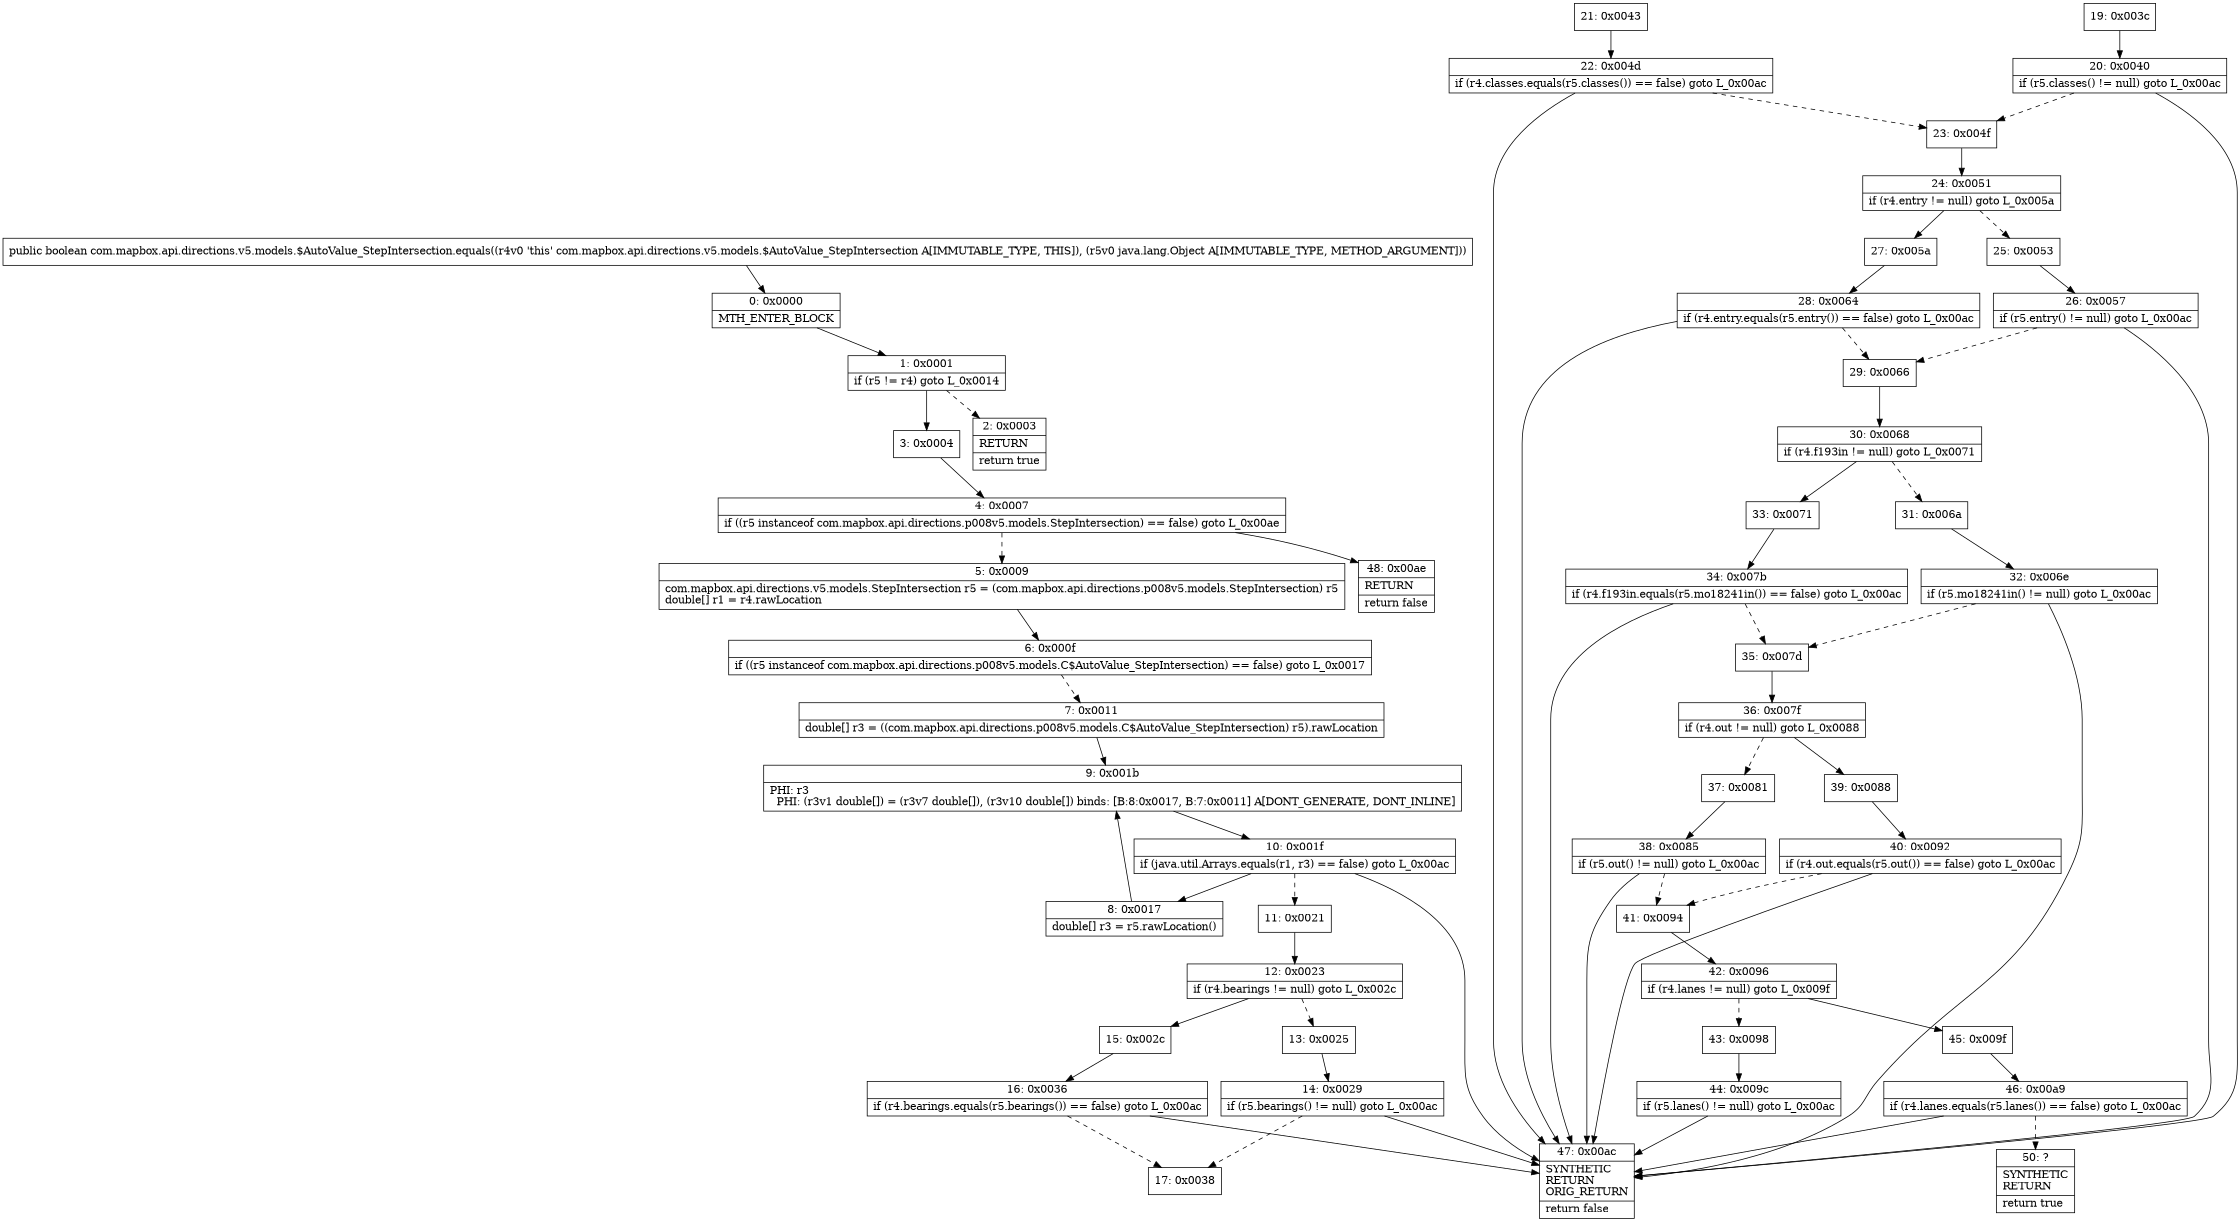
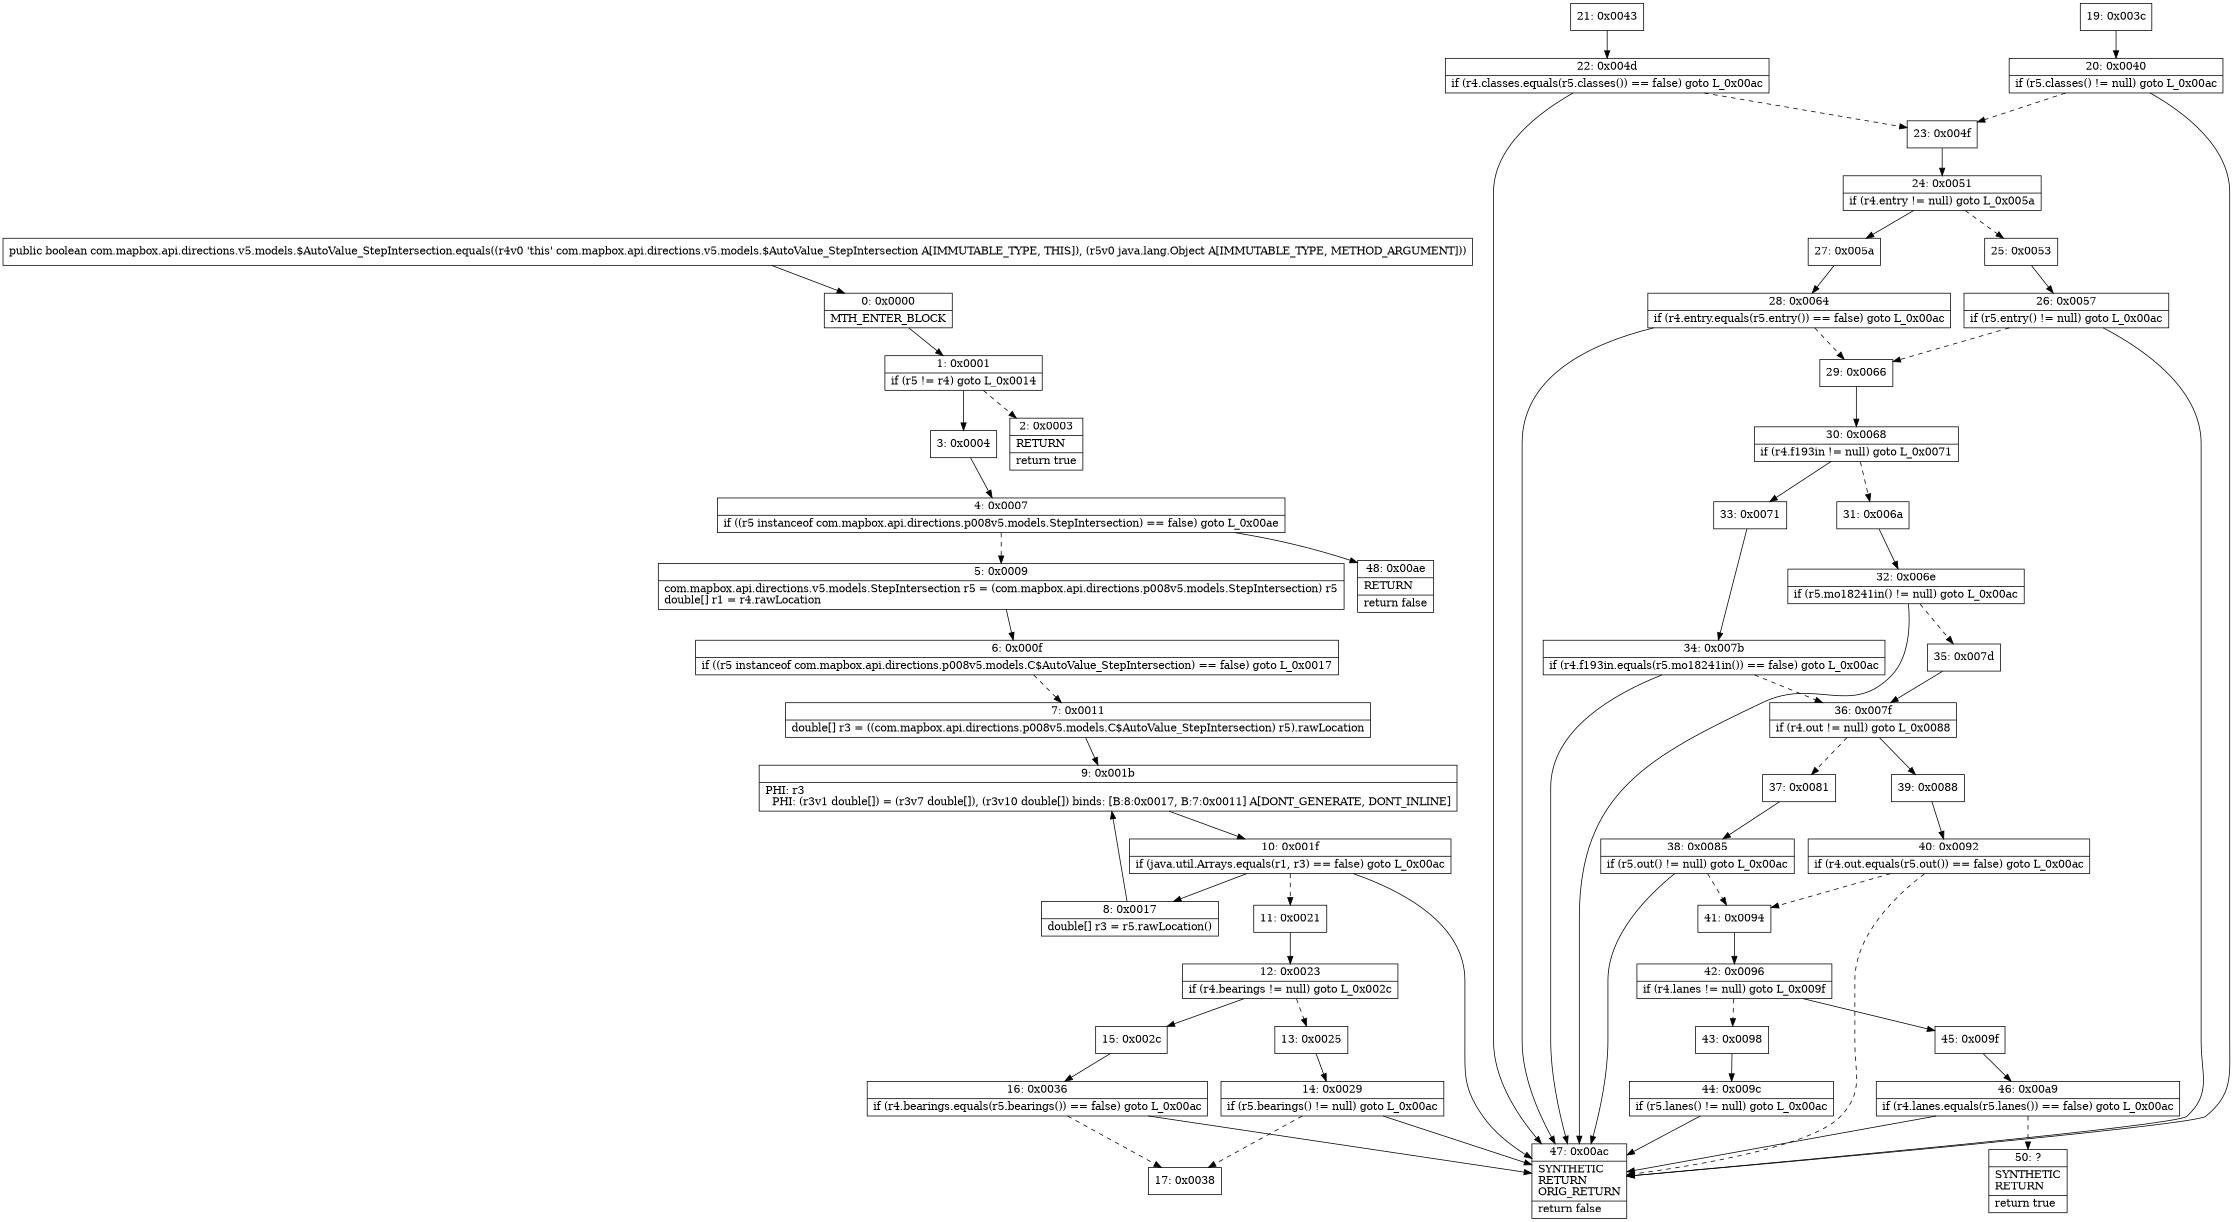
(1754, 621) -> (1785, 687)
(1670, 947) -> (1855, 1093)
